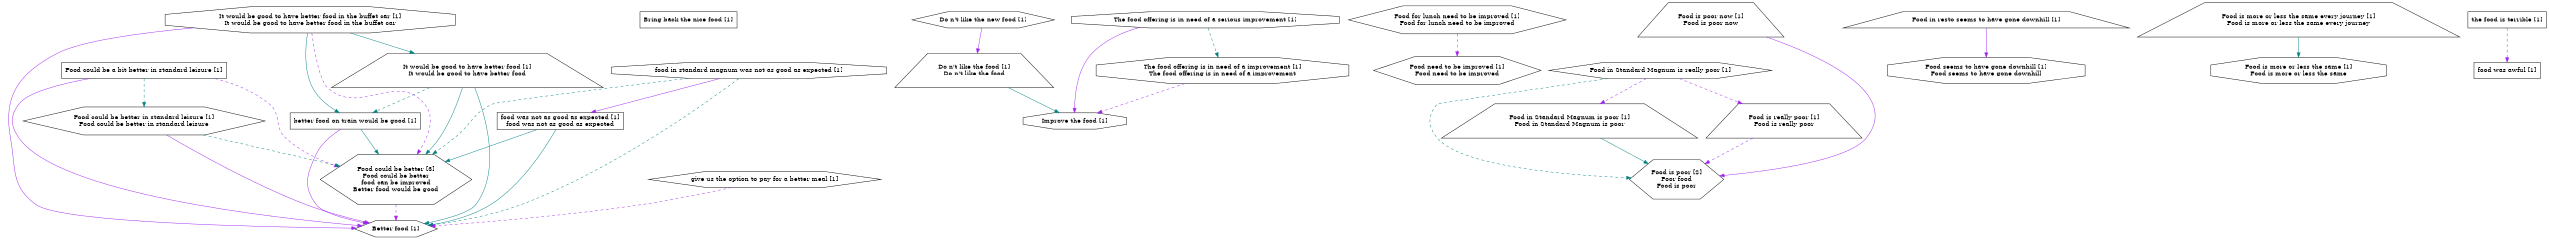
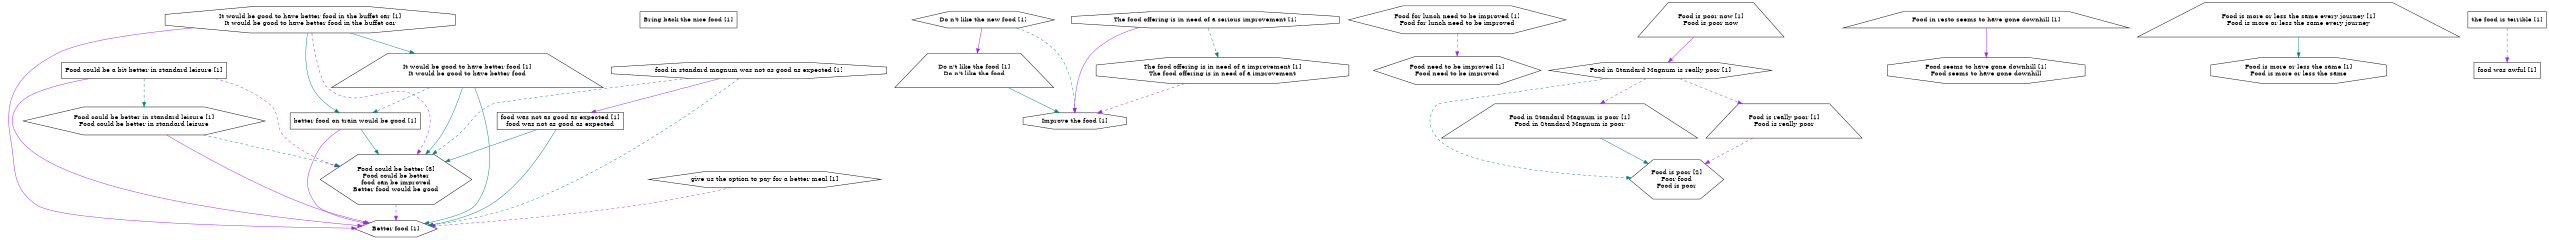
none -> (1061, 57)
(1870, 131) -> (1683, 48)
